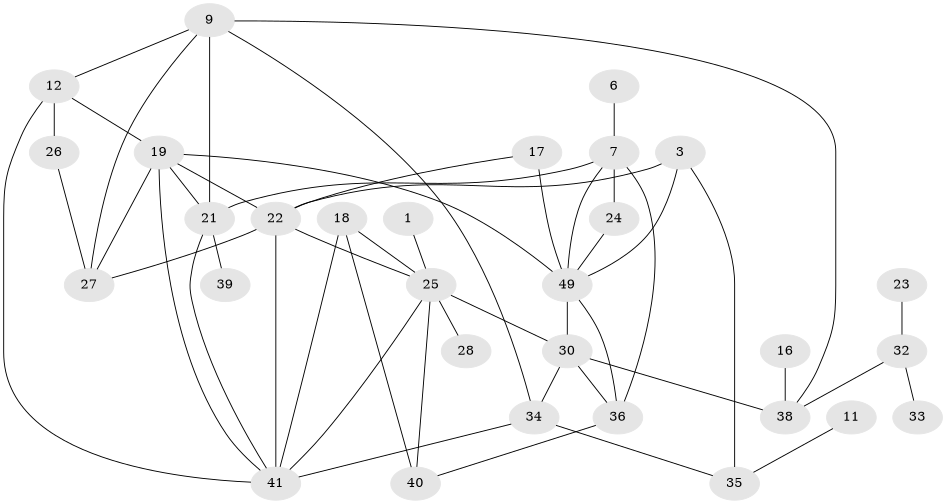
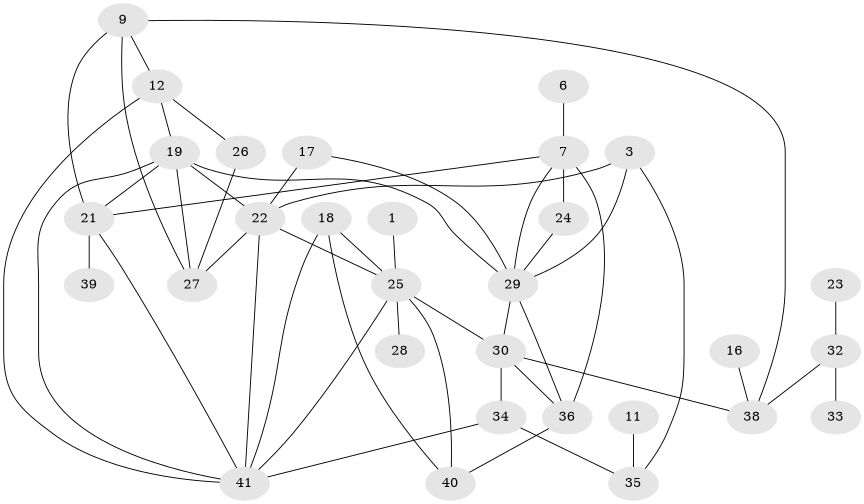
(406, 163) -> none
(567, 285) -> (513, 285)
